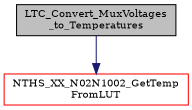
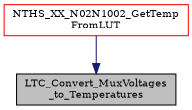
(96, 50) -> (96, 50)
